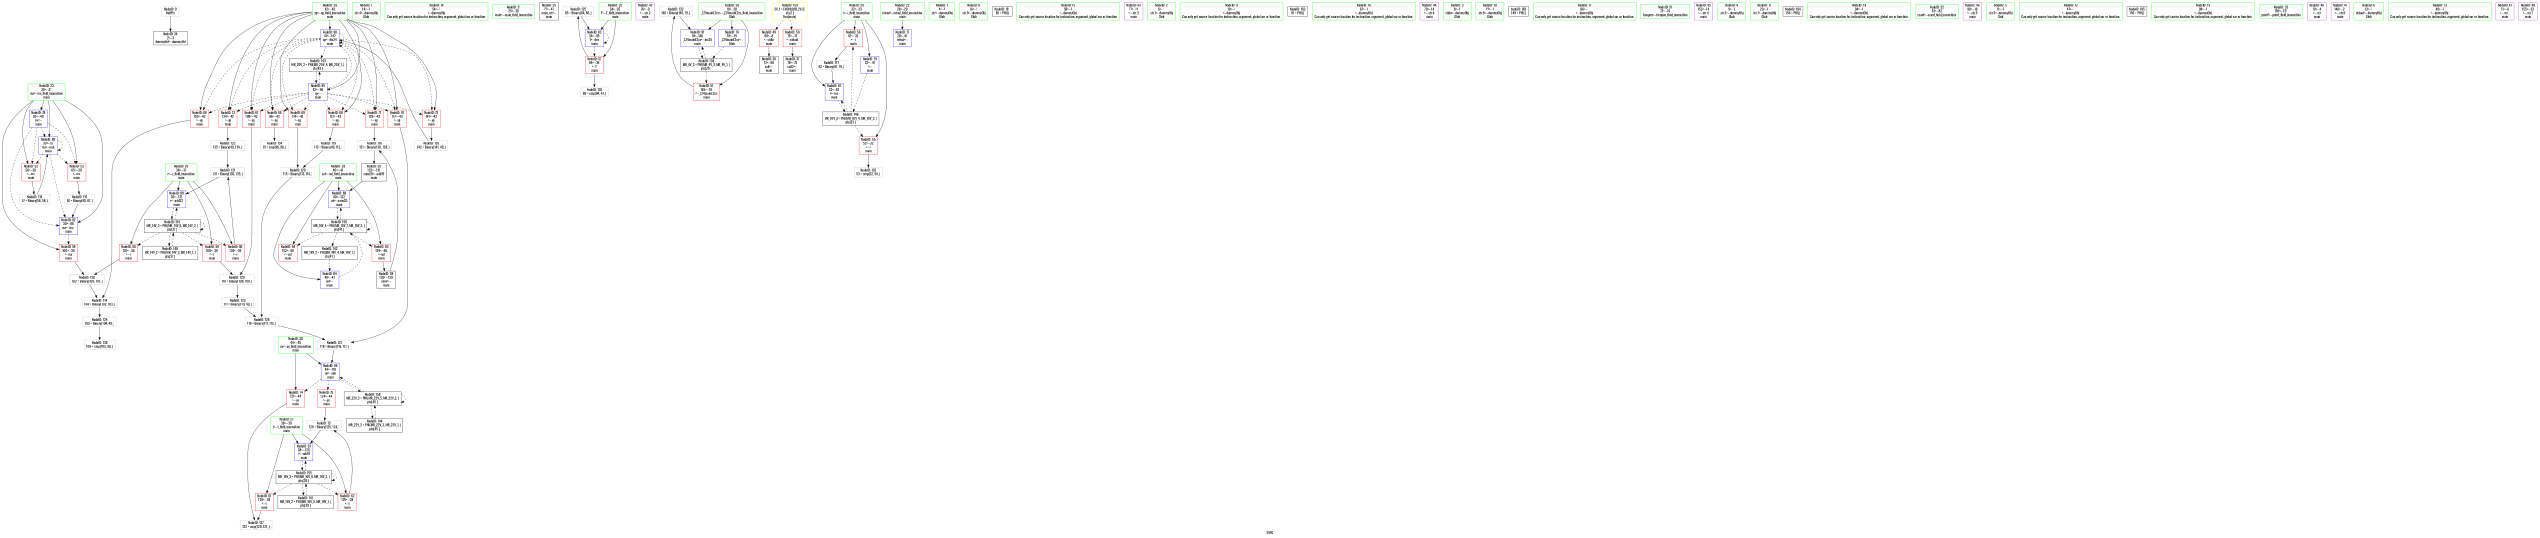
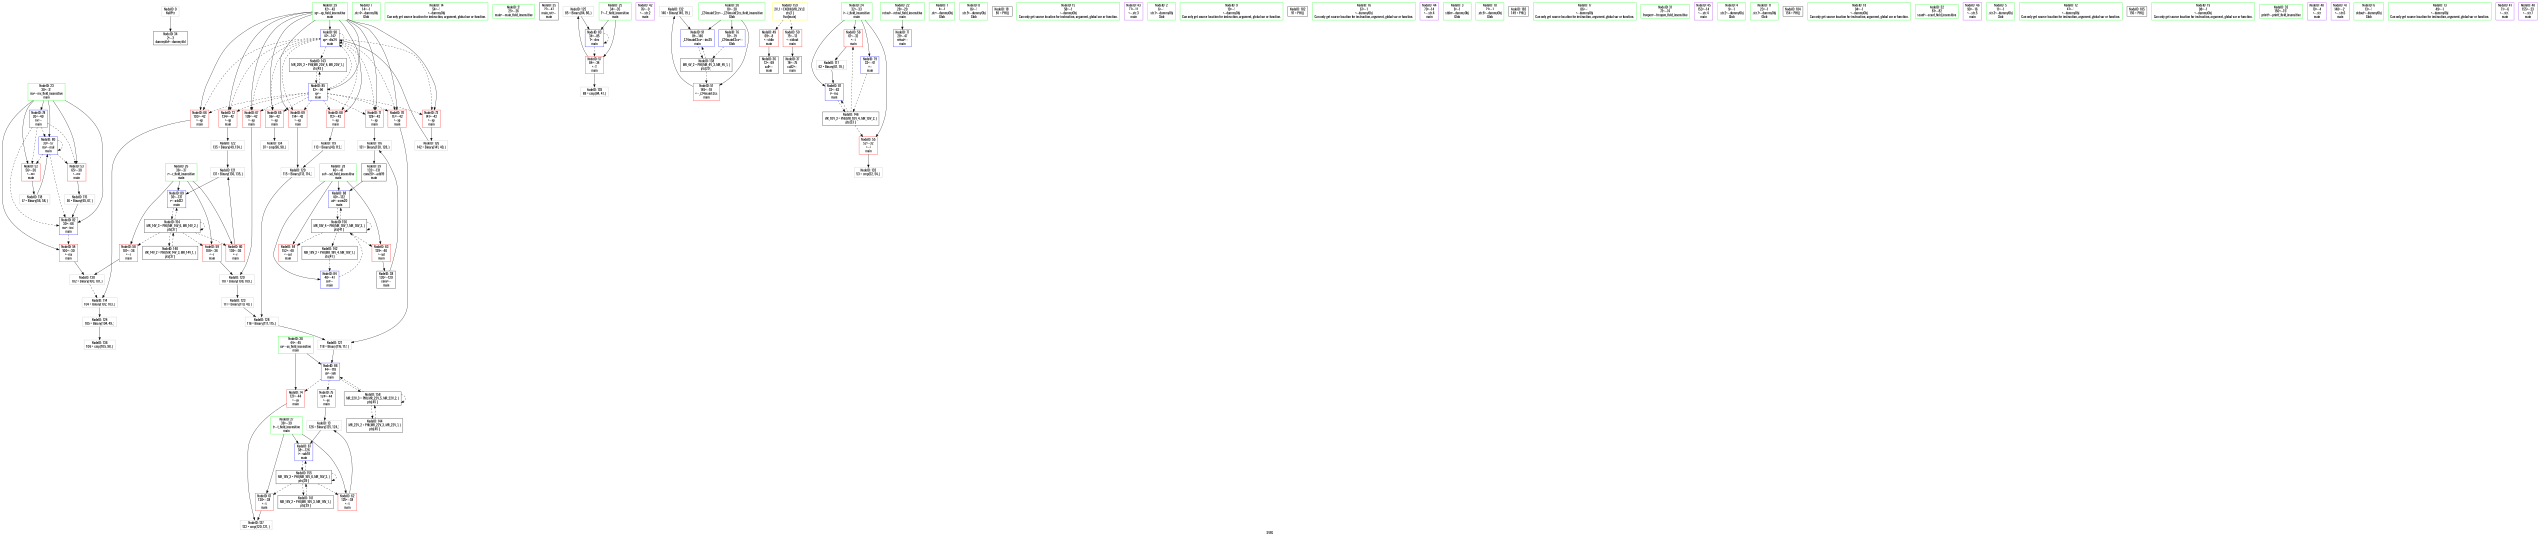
(93, 290) -> (93, 290)
